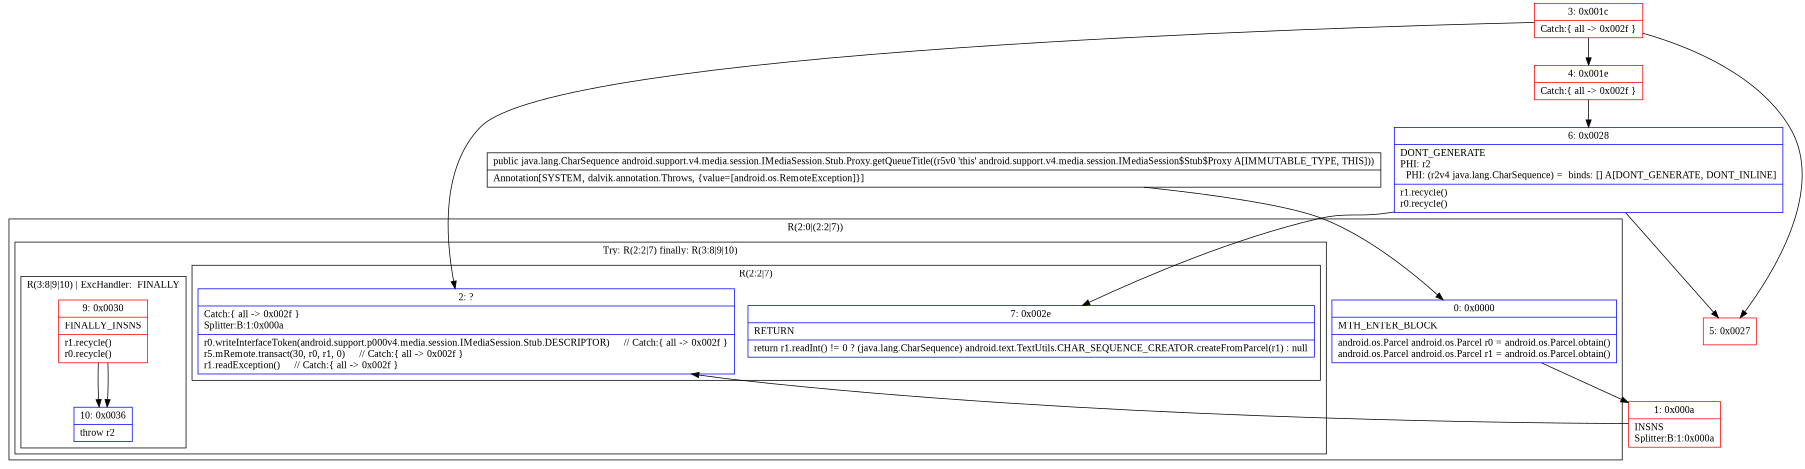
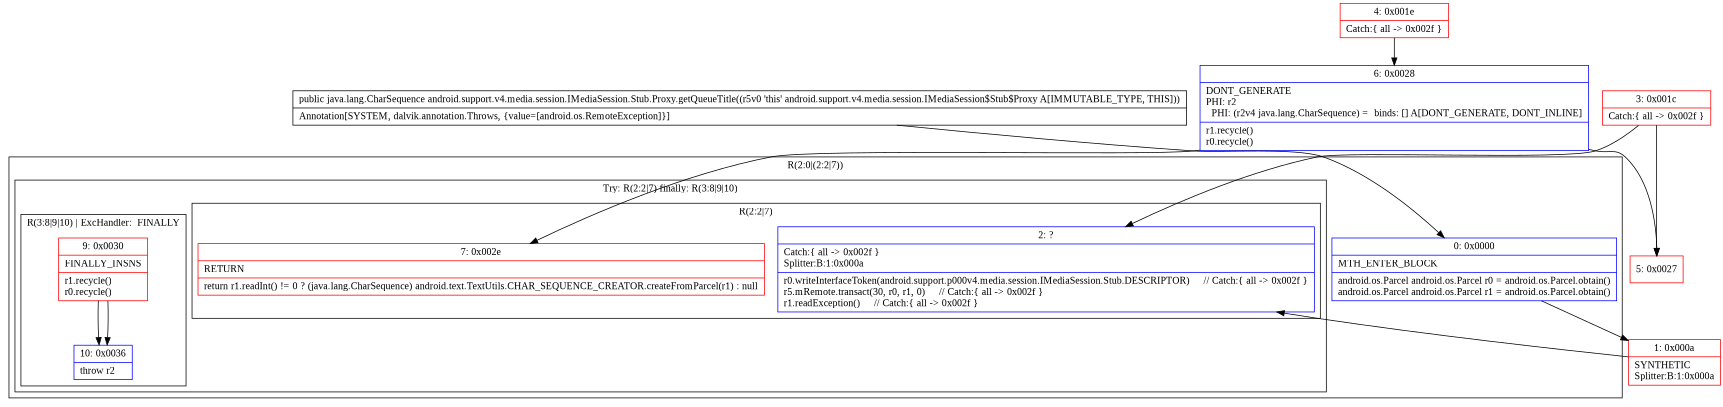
(1589, 48) -> none
(1031, 331) -> (481, 269)
(1649, 427) -> (1663, 365)
